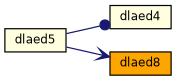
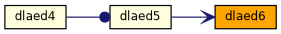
(83, 30) -> (83, 17)
(141, 64) -> (246, 17)
